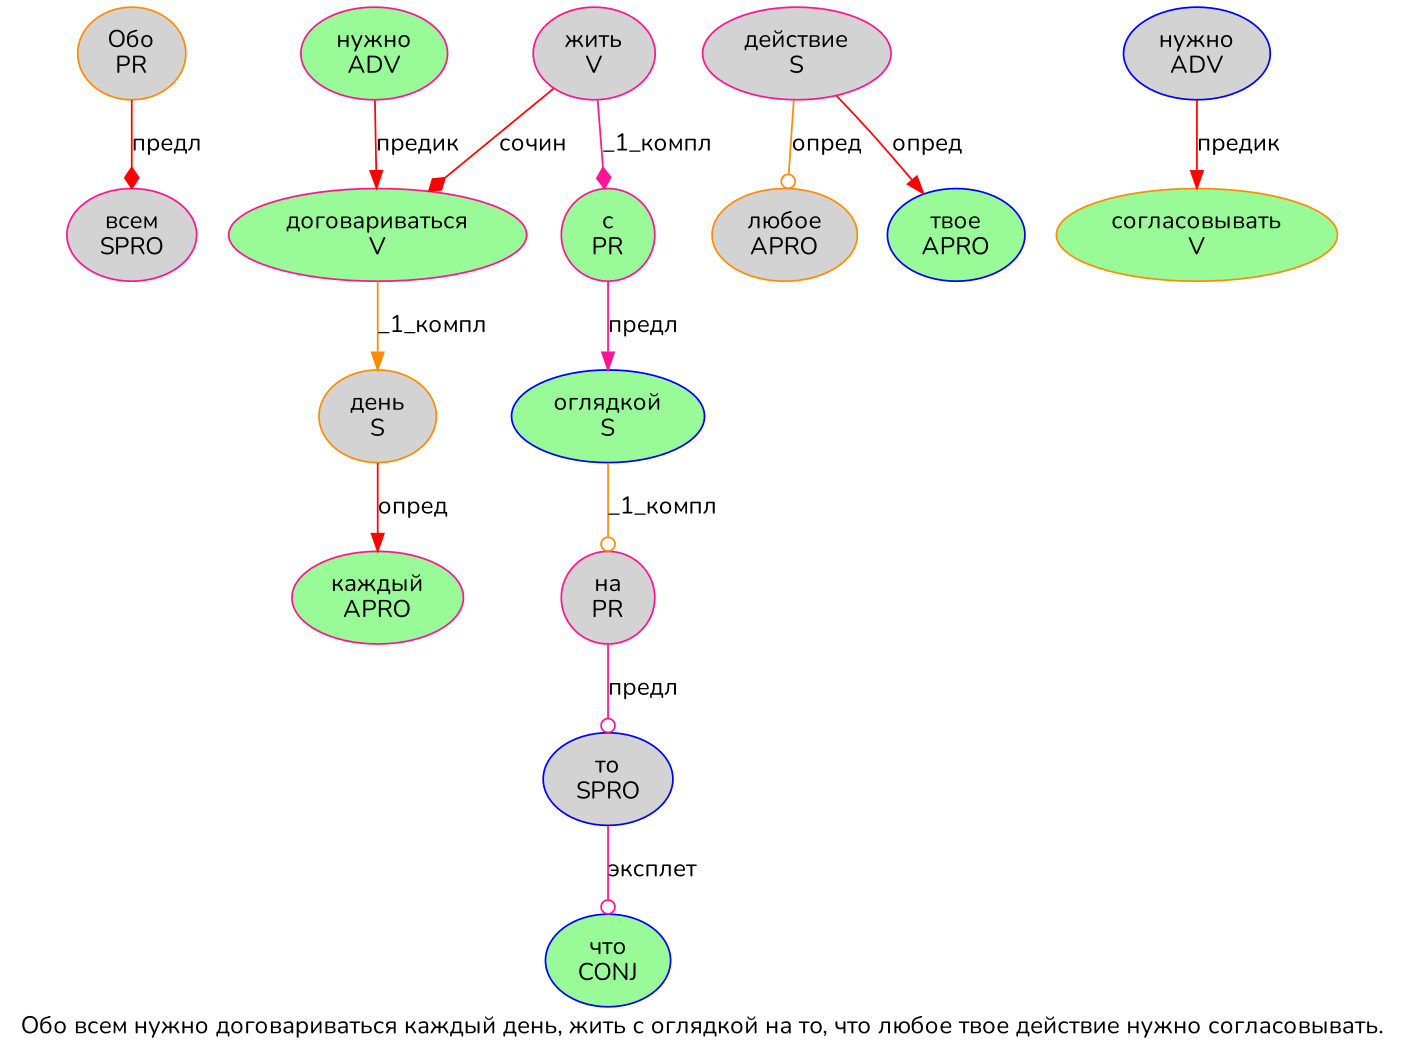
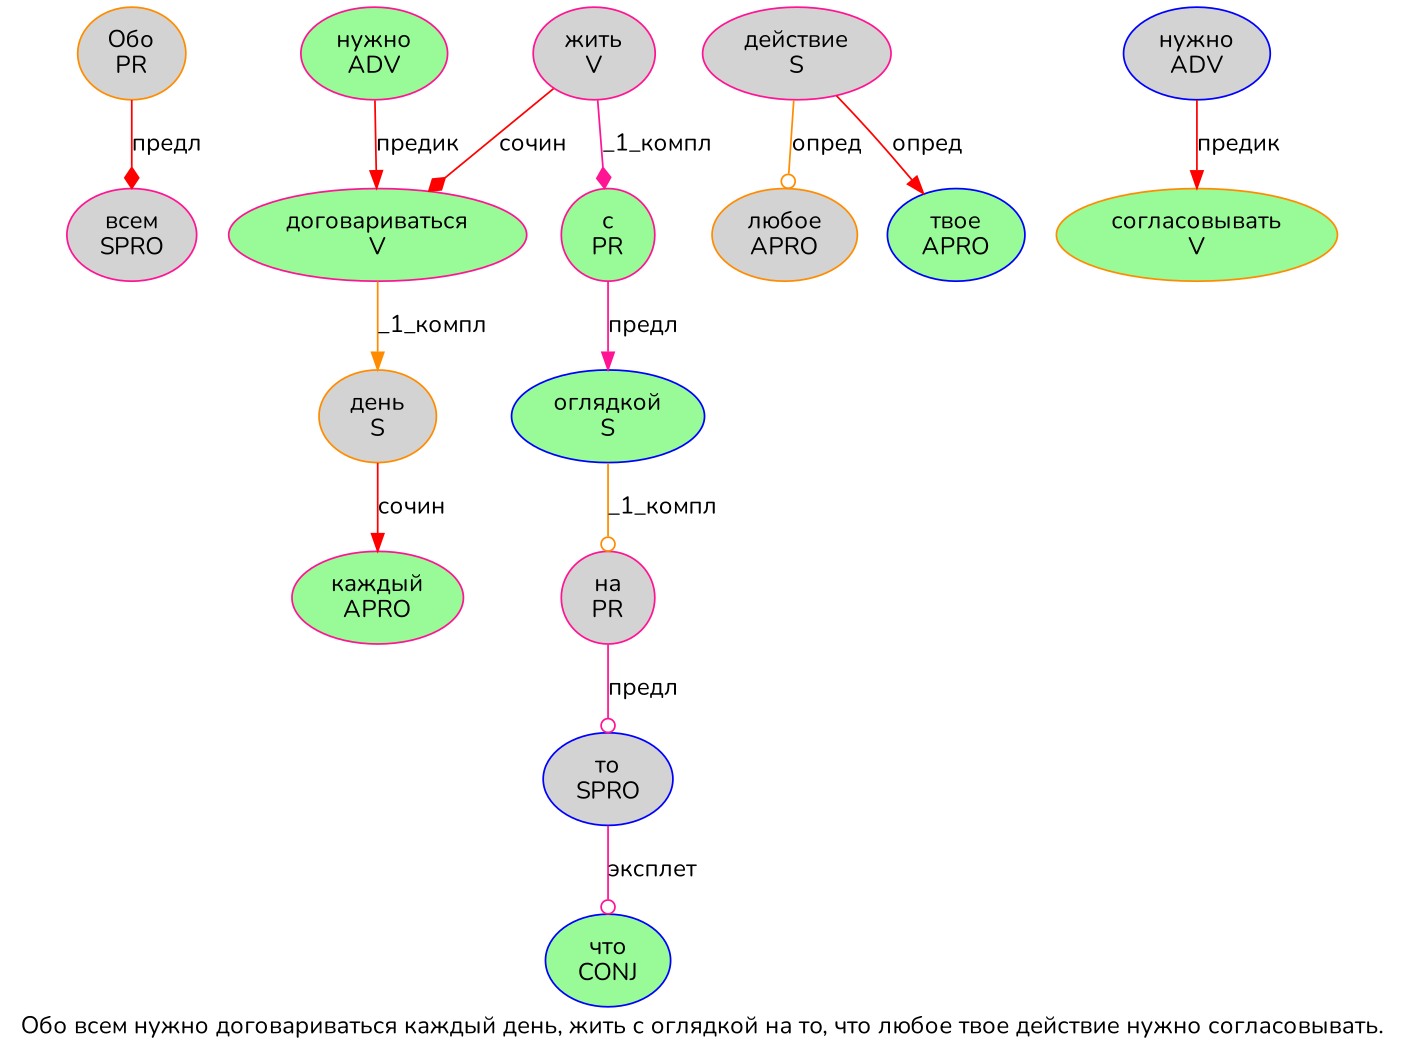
(413, 507) -> (412, 507)
